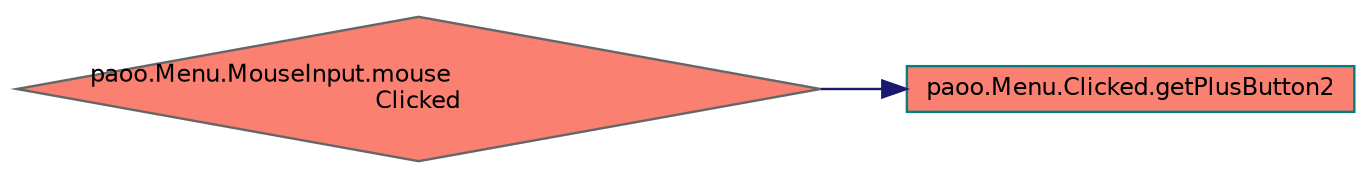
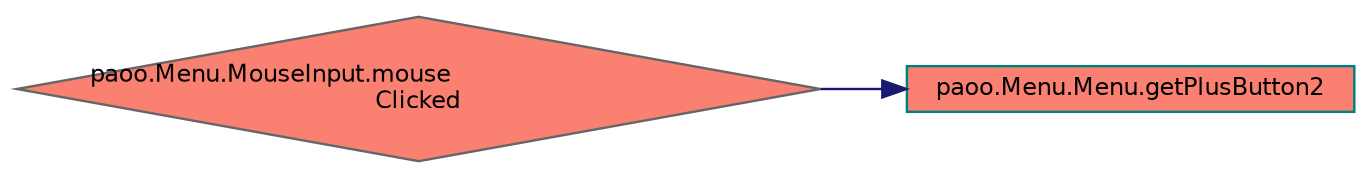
(1131, 89) -> (1131, 89)
